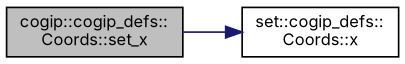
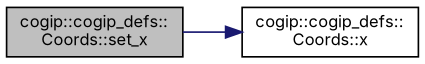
(320, 32) -> (330, 32)
